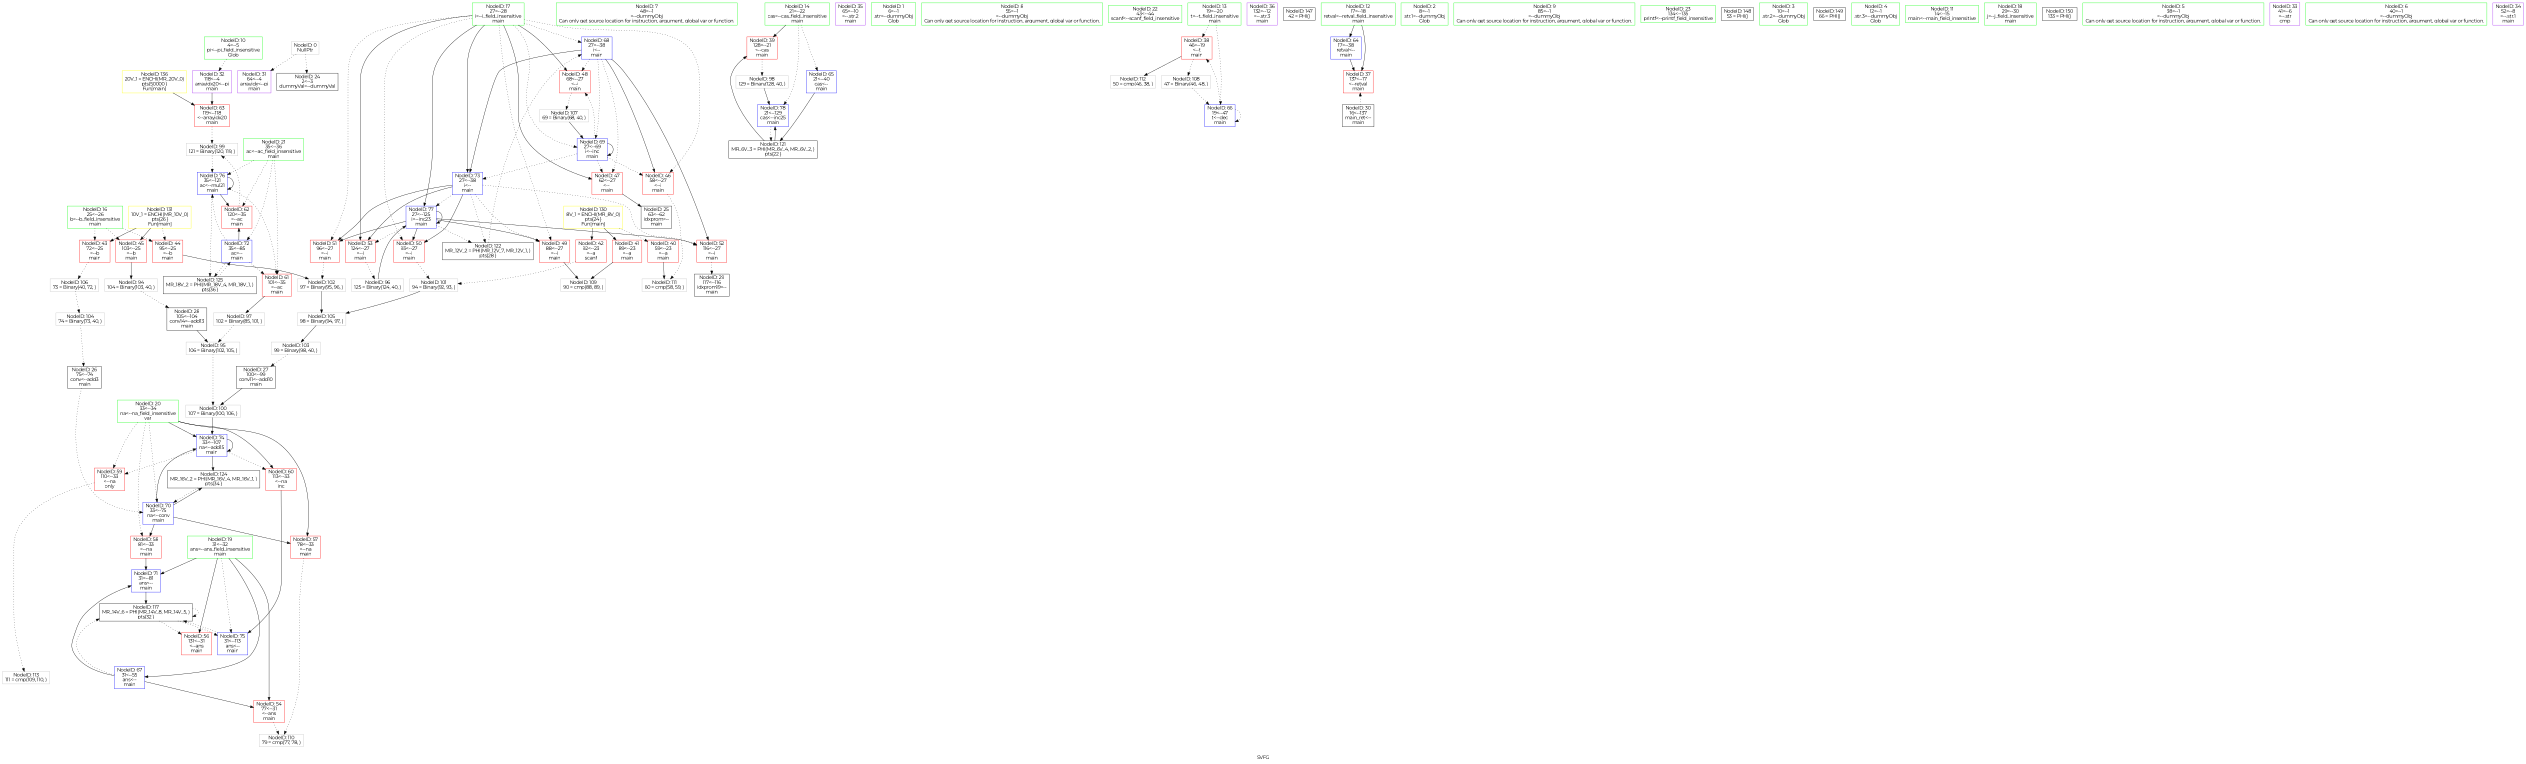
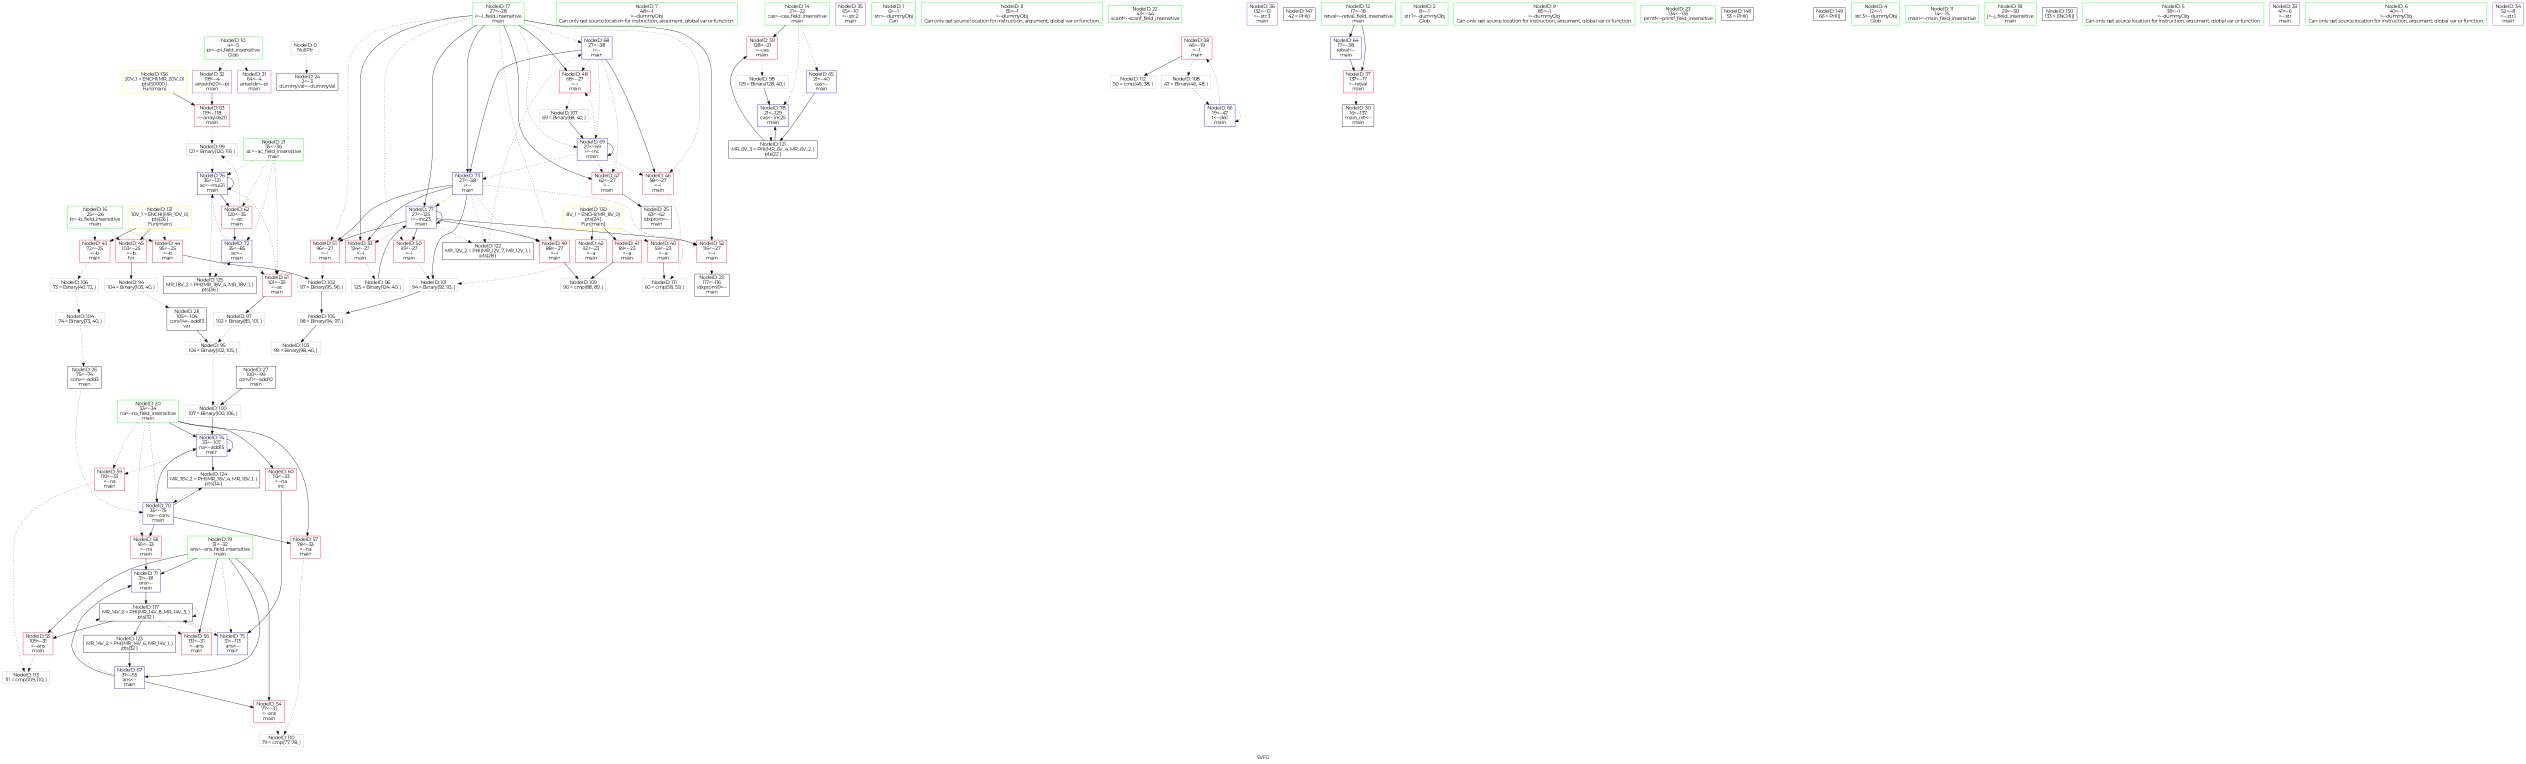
(1214, 14) -> none
(1783, 14) -> none
(2060, 16) -> (2060, 16)
(894, 21) -> (894, 21)
(2285, 21) -> (2285, 21)
(285, 62) -> (243, 64)
(1360, 100) -> (1356, 97)
(668, 143) -> (704, 51)
(448, 224) -> (447, 234)
(239, 236) -> (235, 233)
(131, 258) -> (131, 258)
(591, 258) -> (591, 258)
(187, 326) -> (187, 326)
(281, 359) -> none
(148, 418) -> (148, 418)
(245, 460) -> none
(110, 486) -> (110, 486)
none -> (38, 644)
none -> (130, 644)
